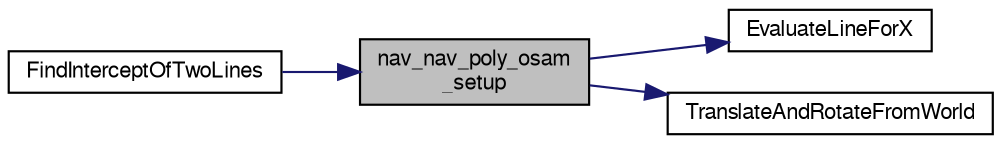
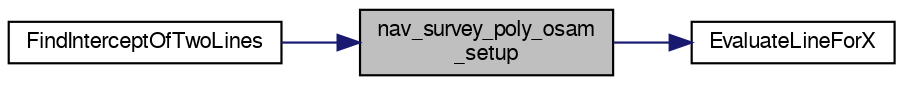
(475, 72) -> (487, 43)
(830, 113) -> none
